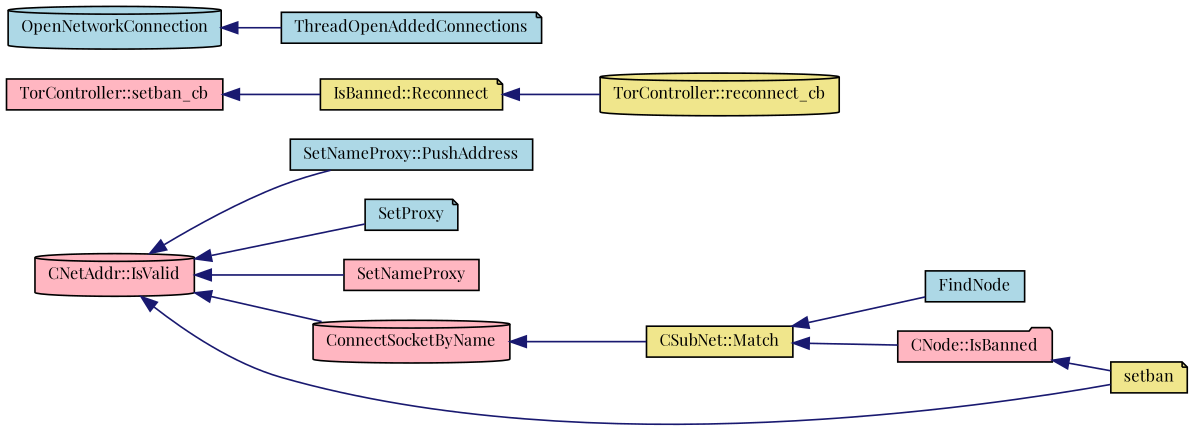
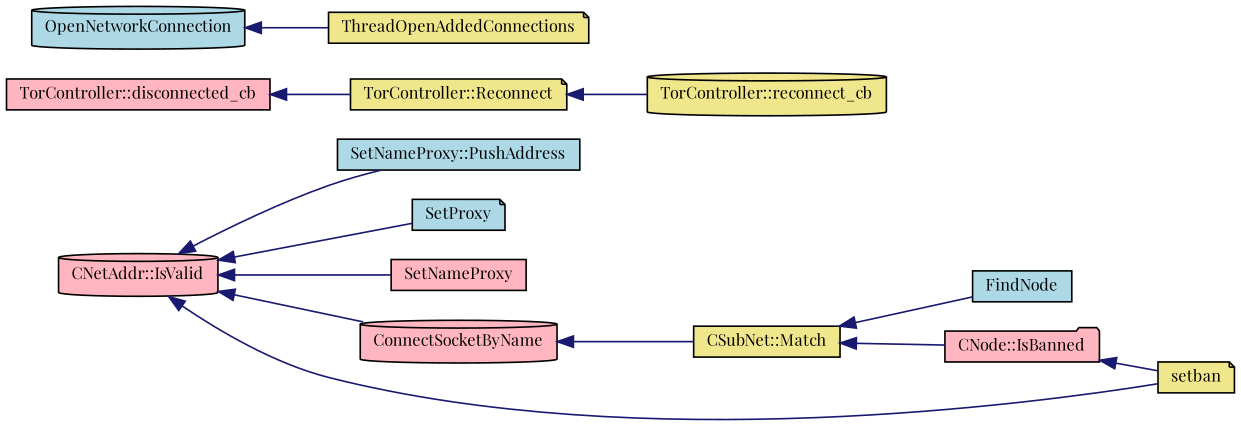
(411, 28) -> (459, 28)
(115, 94) -> (138, 94)
(411, 94) -> (459, 94)
